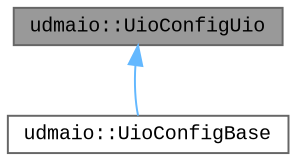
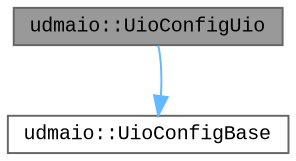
(135, 91) -> (161, 71)
